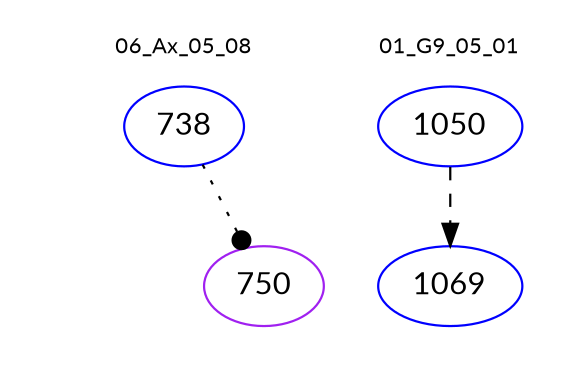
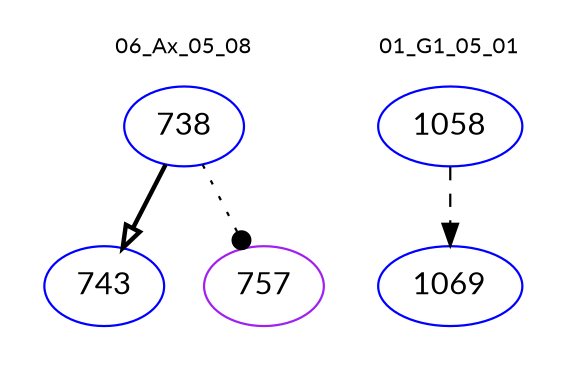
(450, 48) -> (450, 48)
(450, 126) -> (450, 126)
none -> (104, 286)
(264, 286) -> (264, 286)
